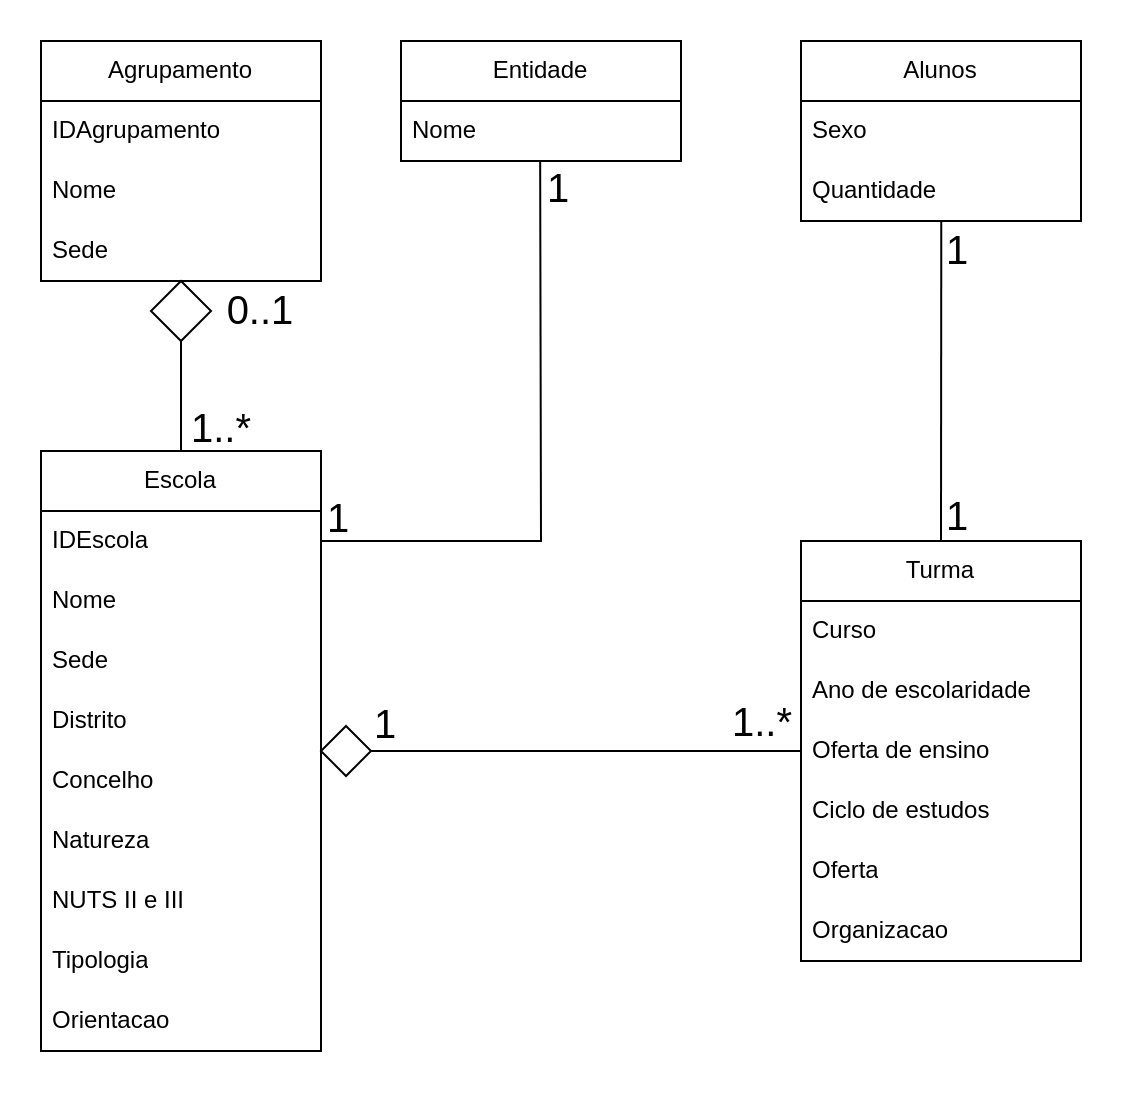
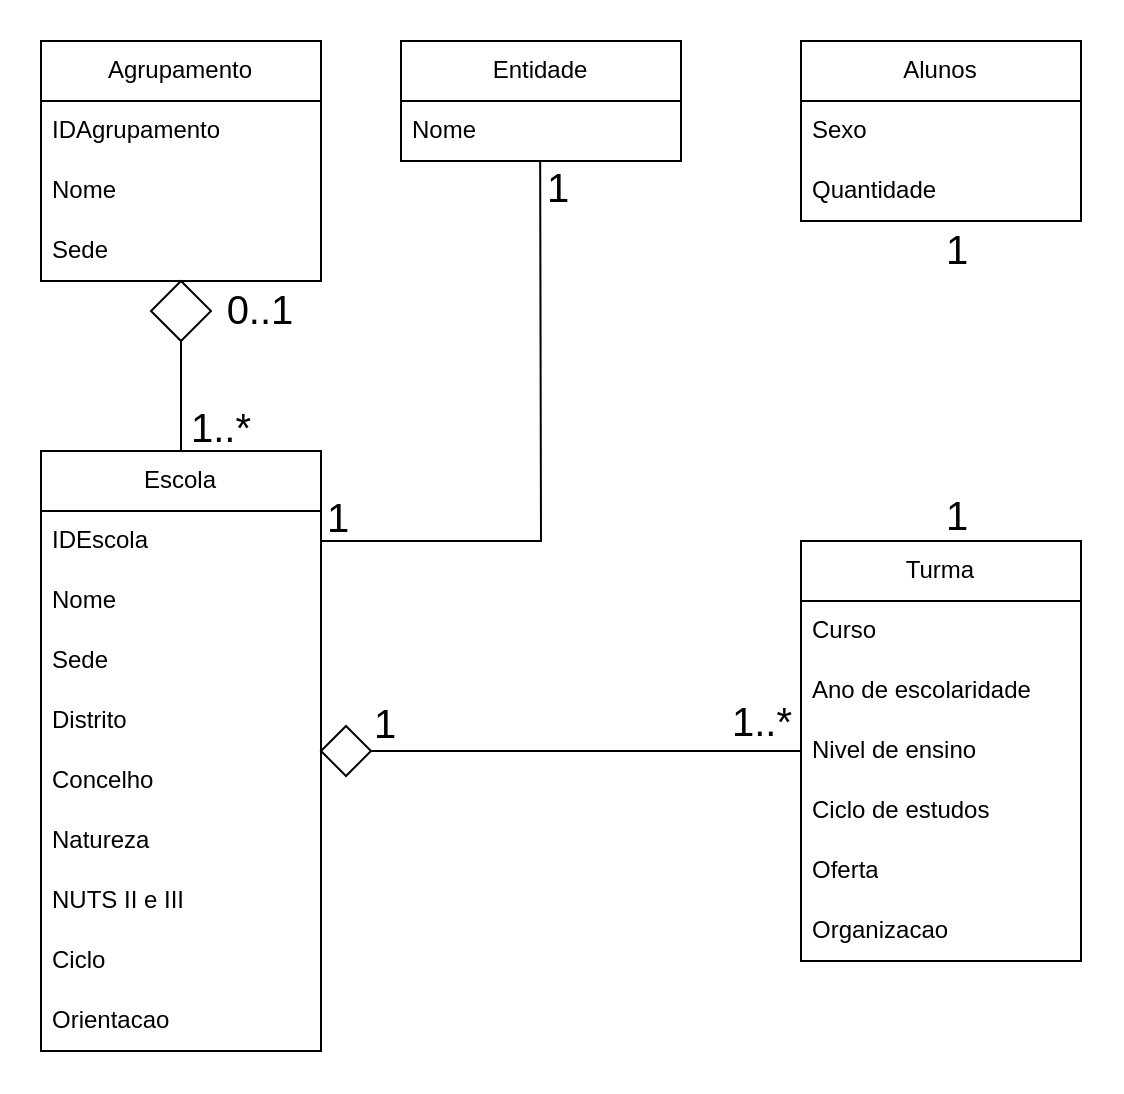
(941, 383) -> none
(911, 751) -> (898, 751)
(104, 961) -> (80, 961)
